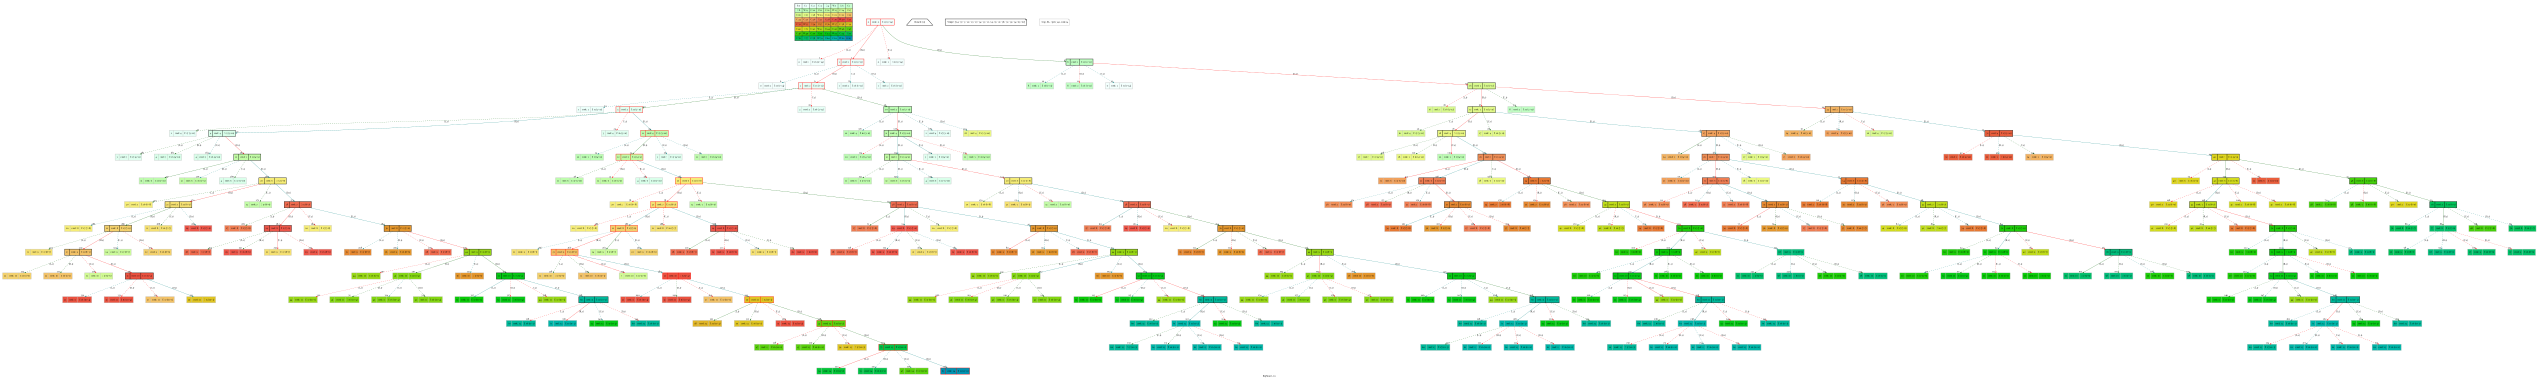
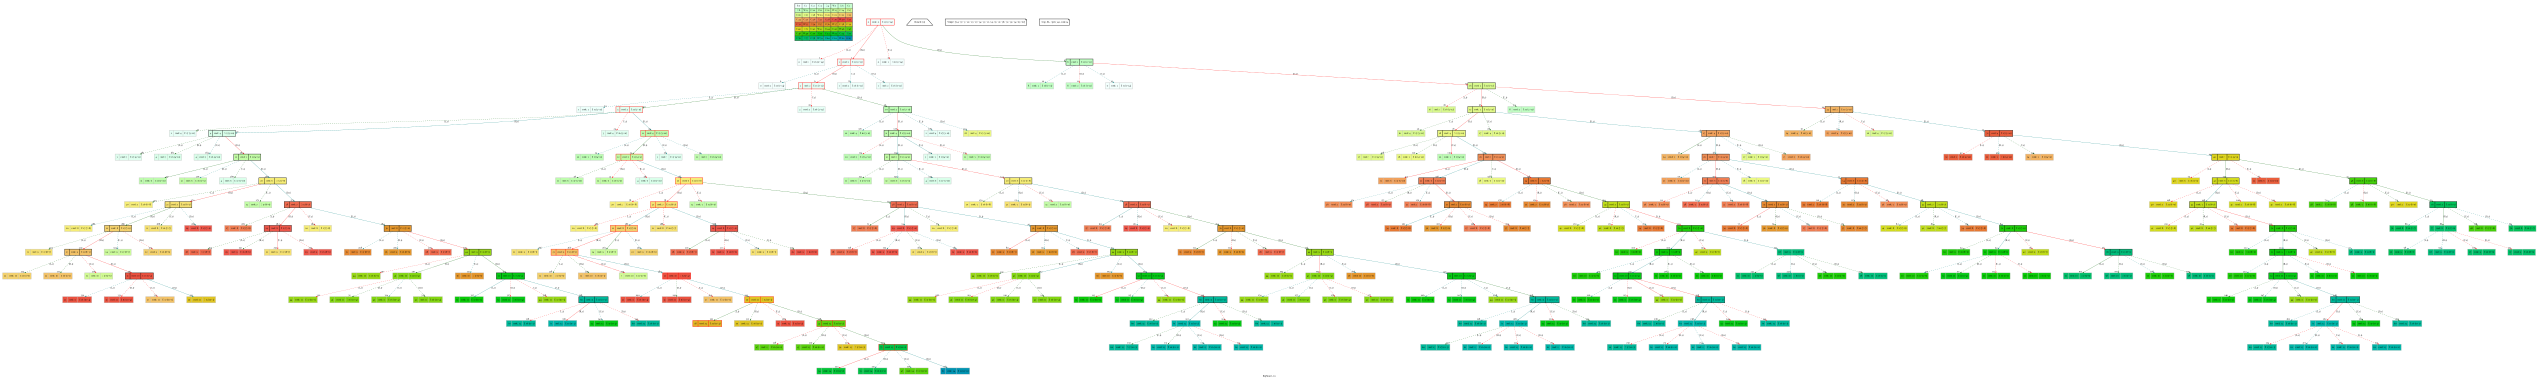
(1054, 22) -> (1054, 22)
(707, 324) -> (707, 324)
(955, 371) -> (955, 371)
